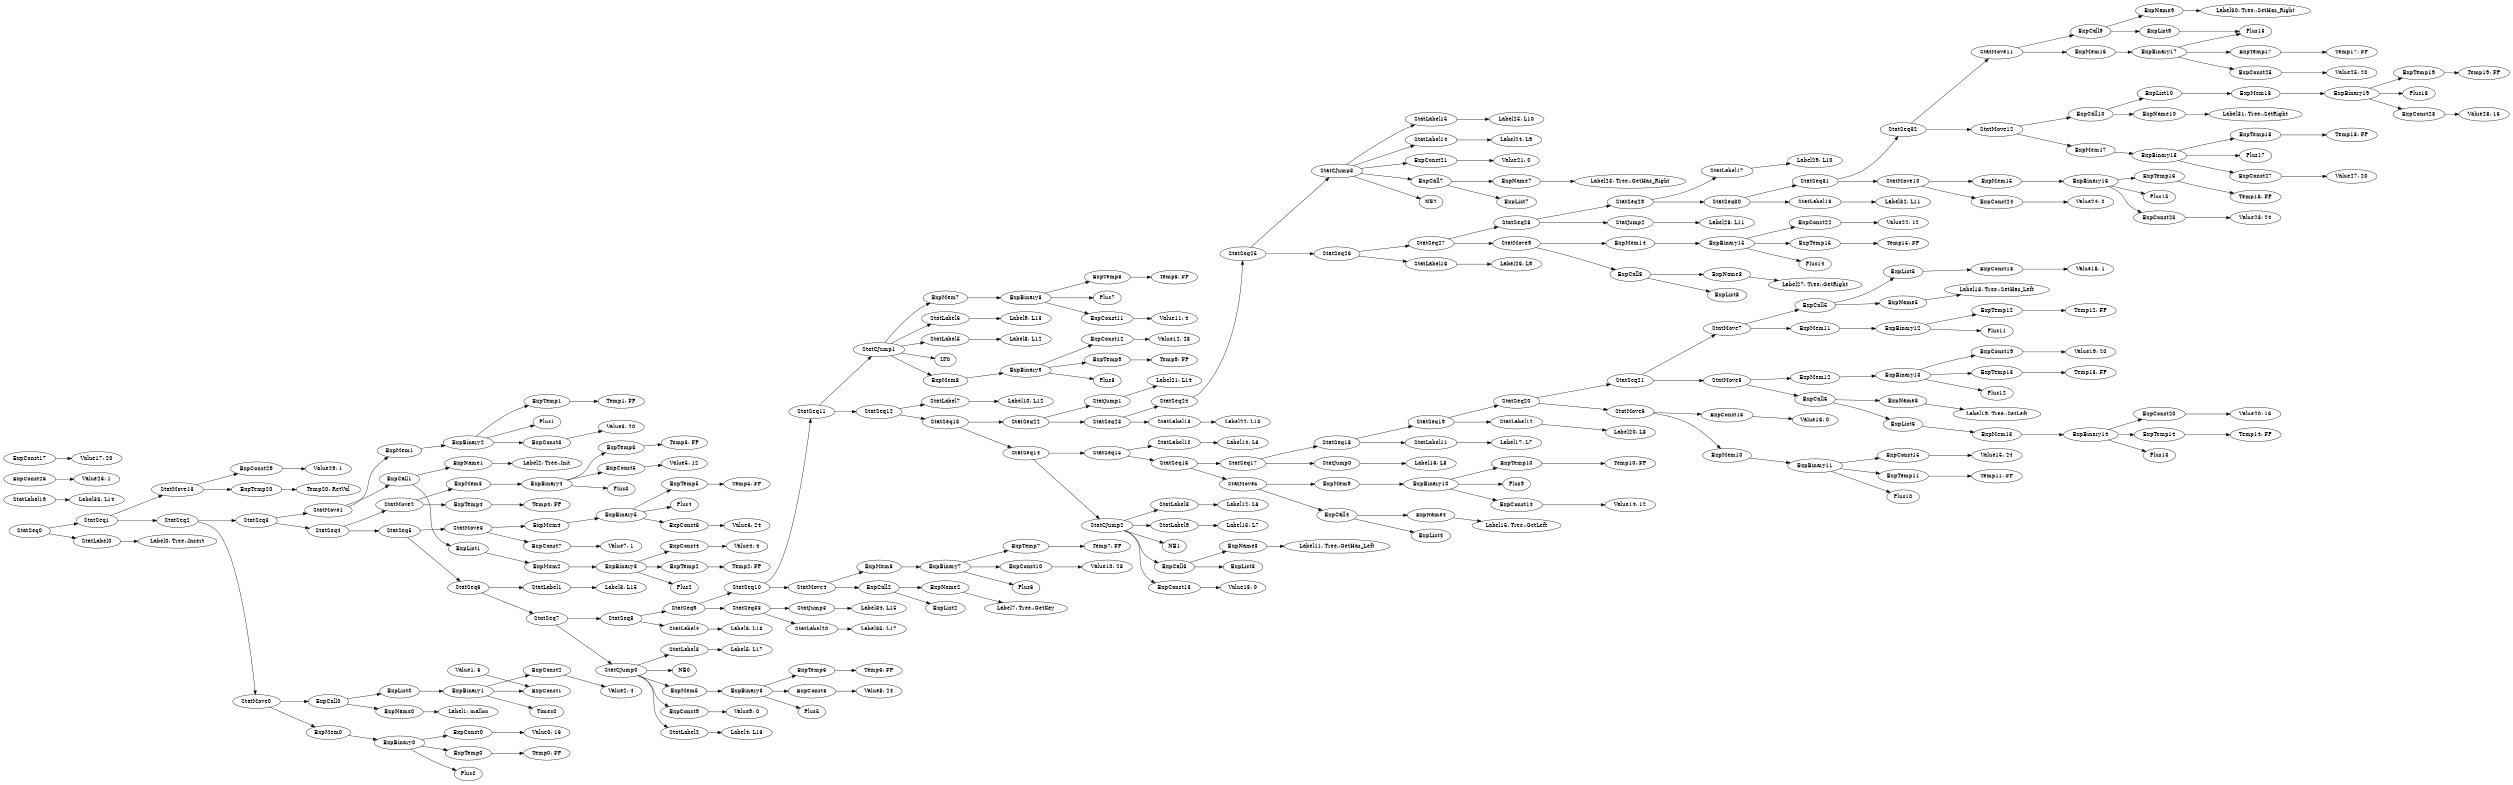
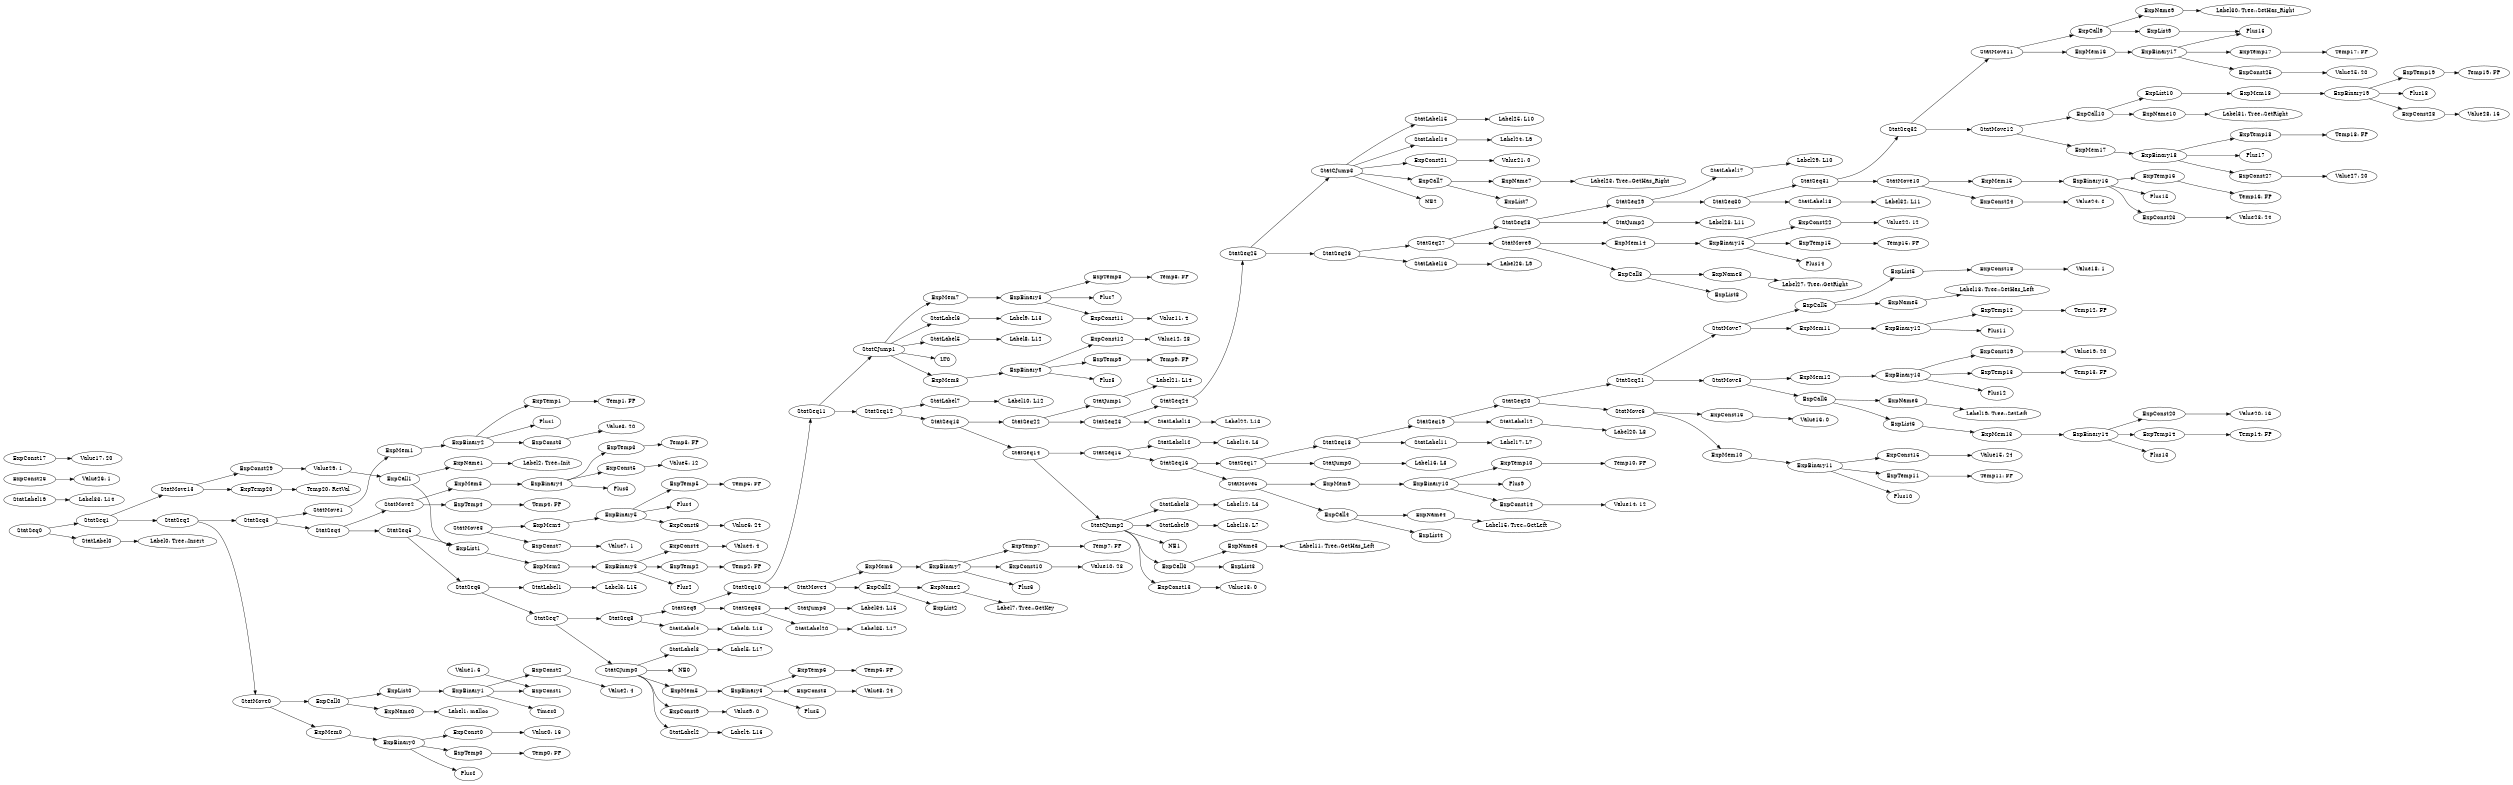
(366, 497) -> (363, 474)
(430, 530) -> (432, 539)
